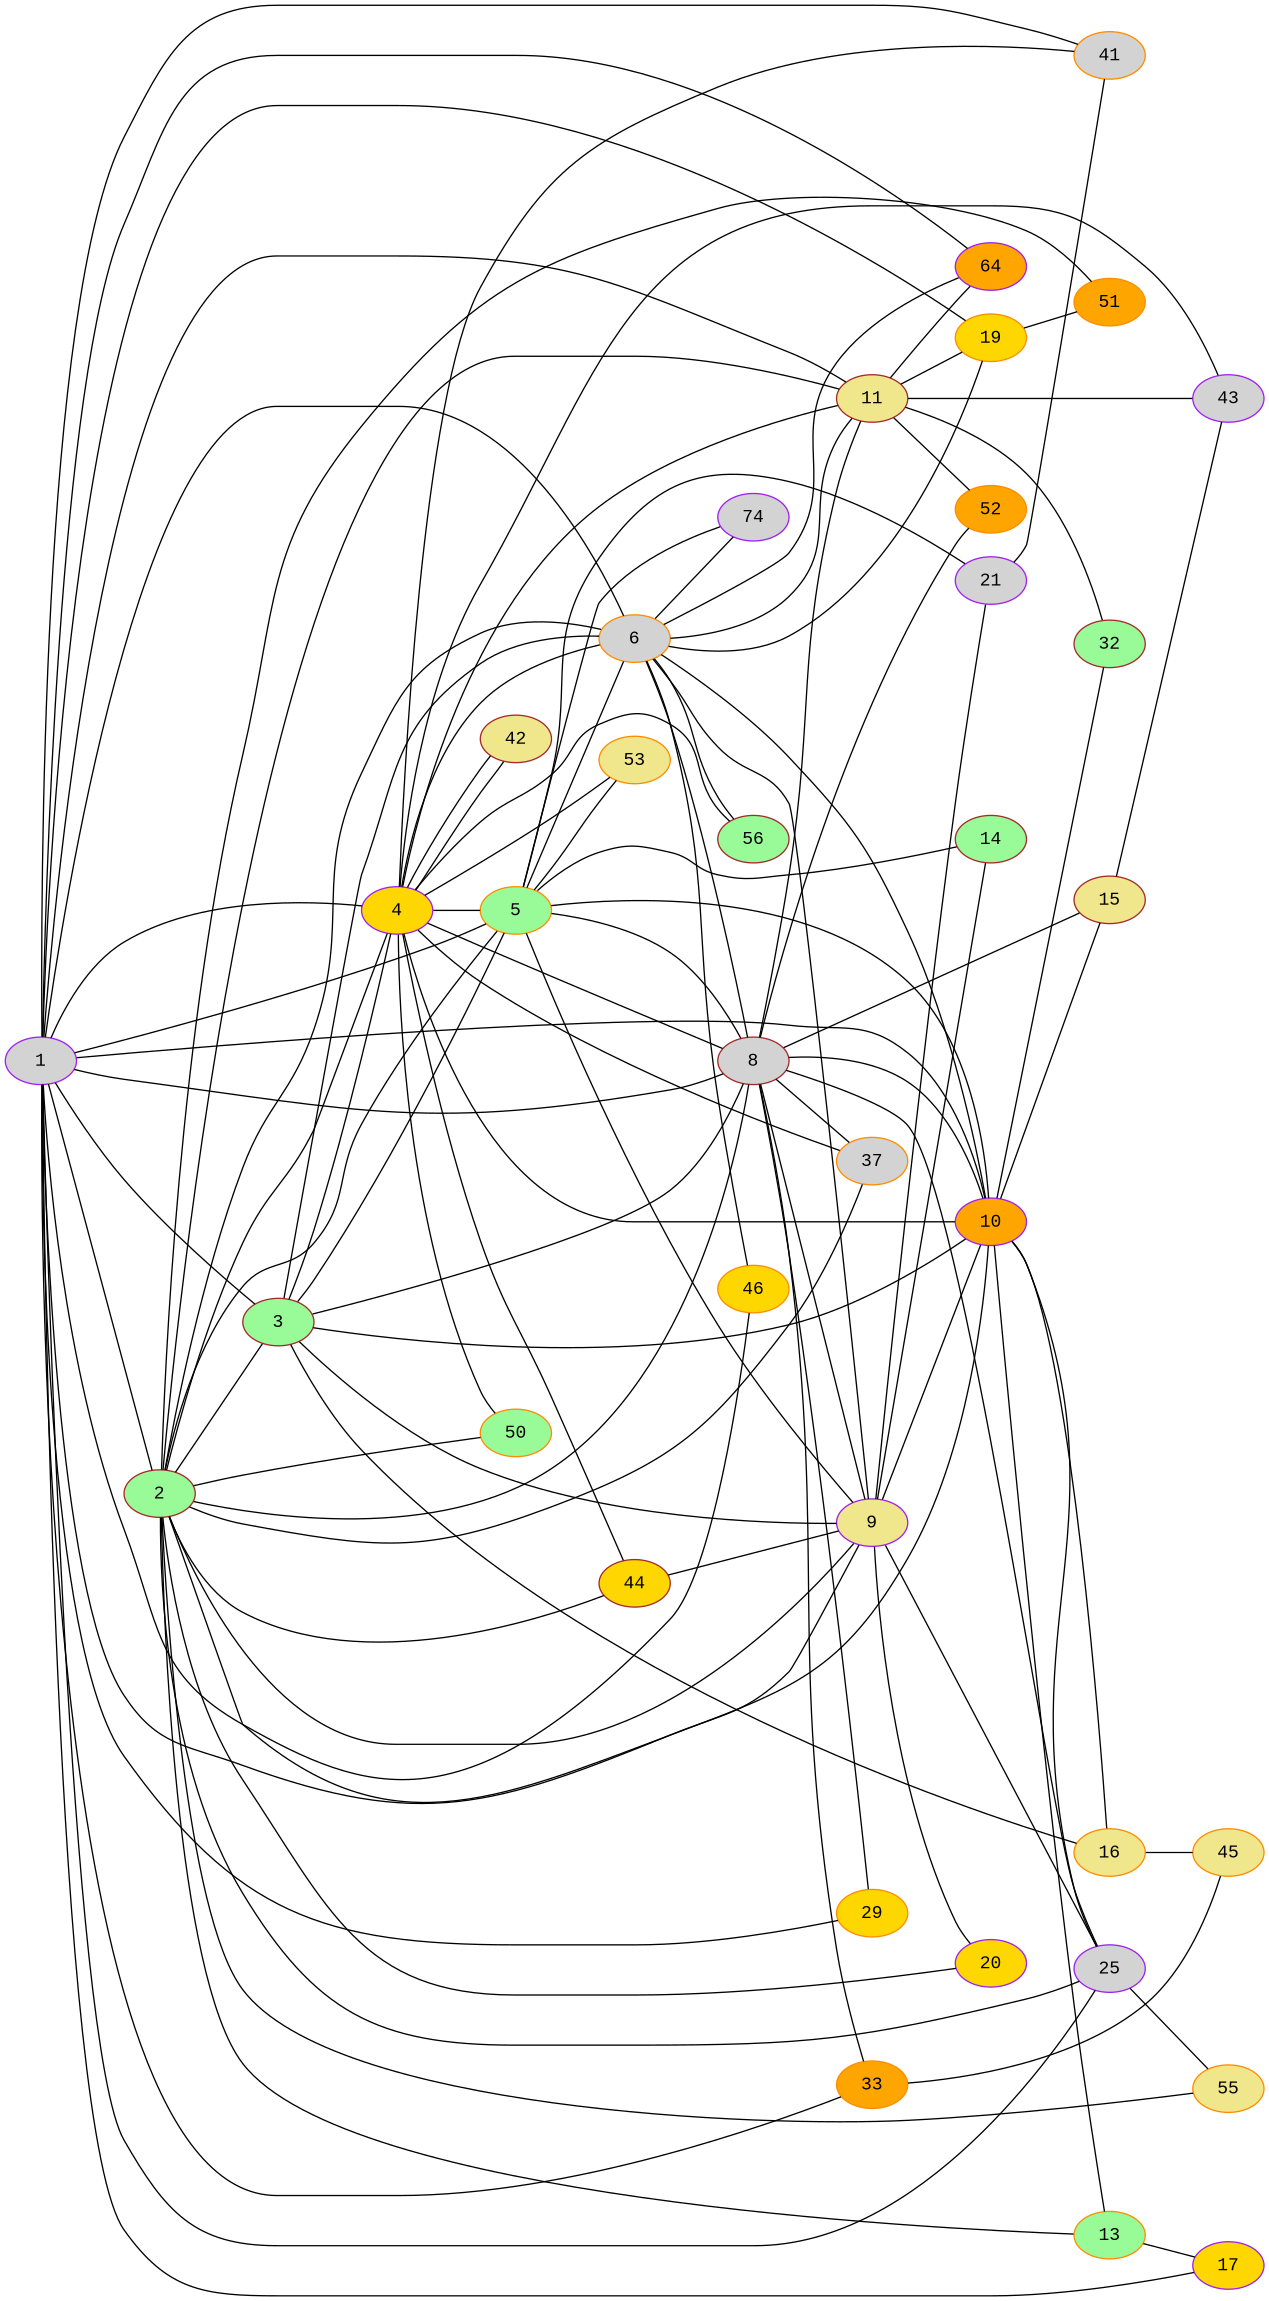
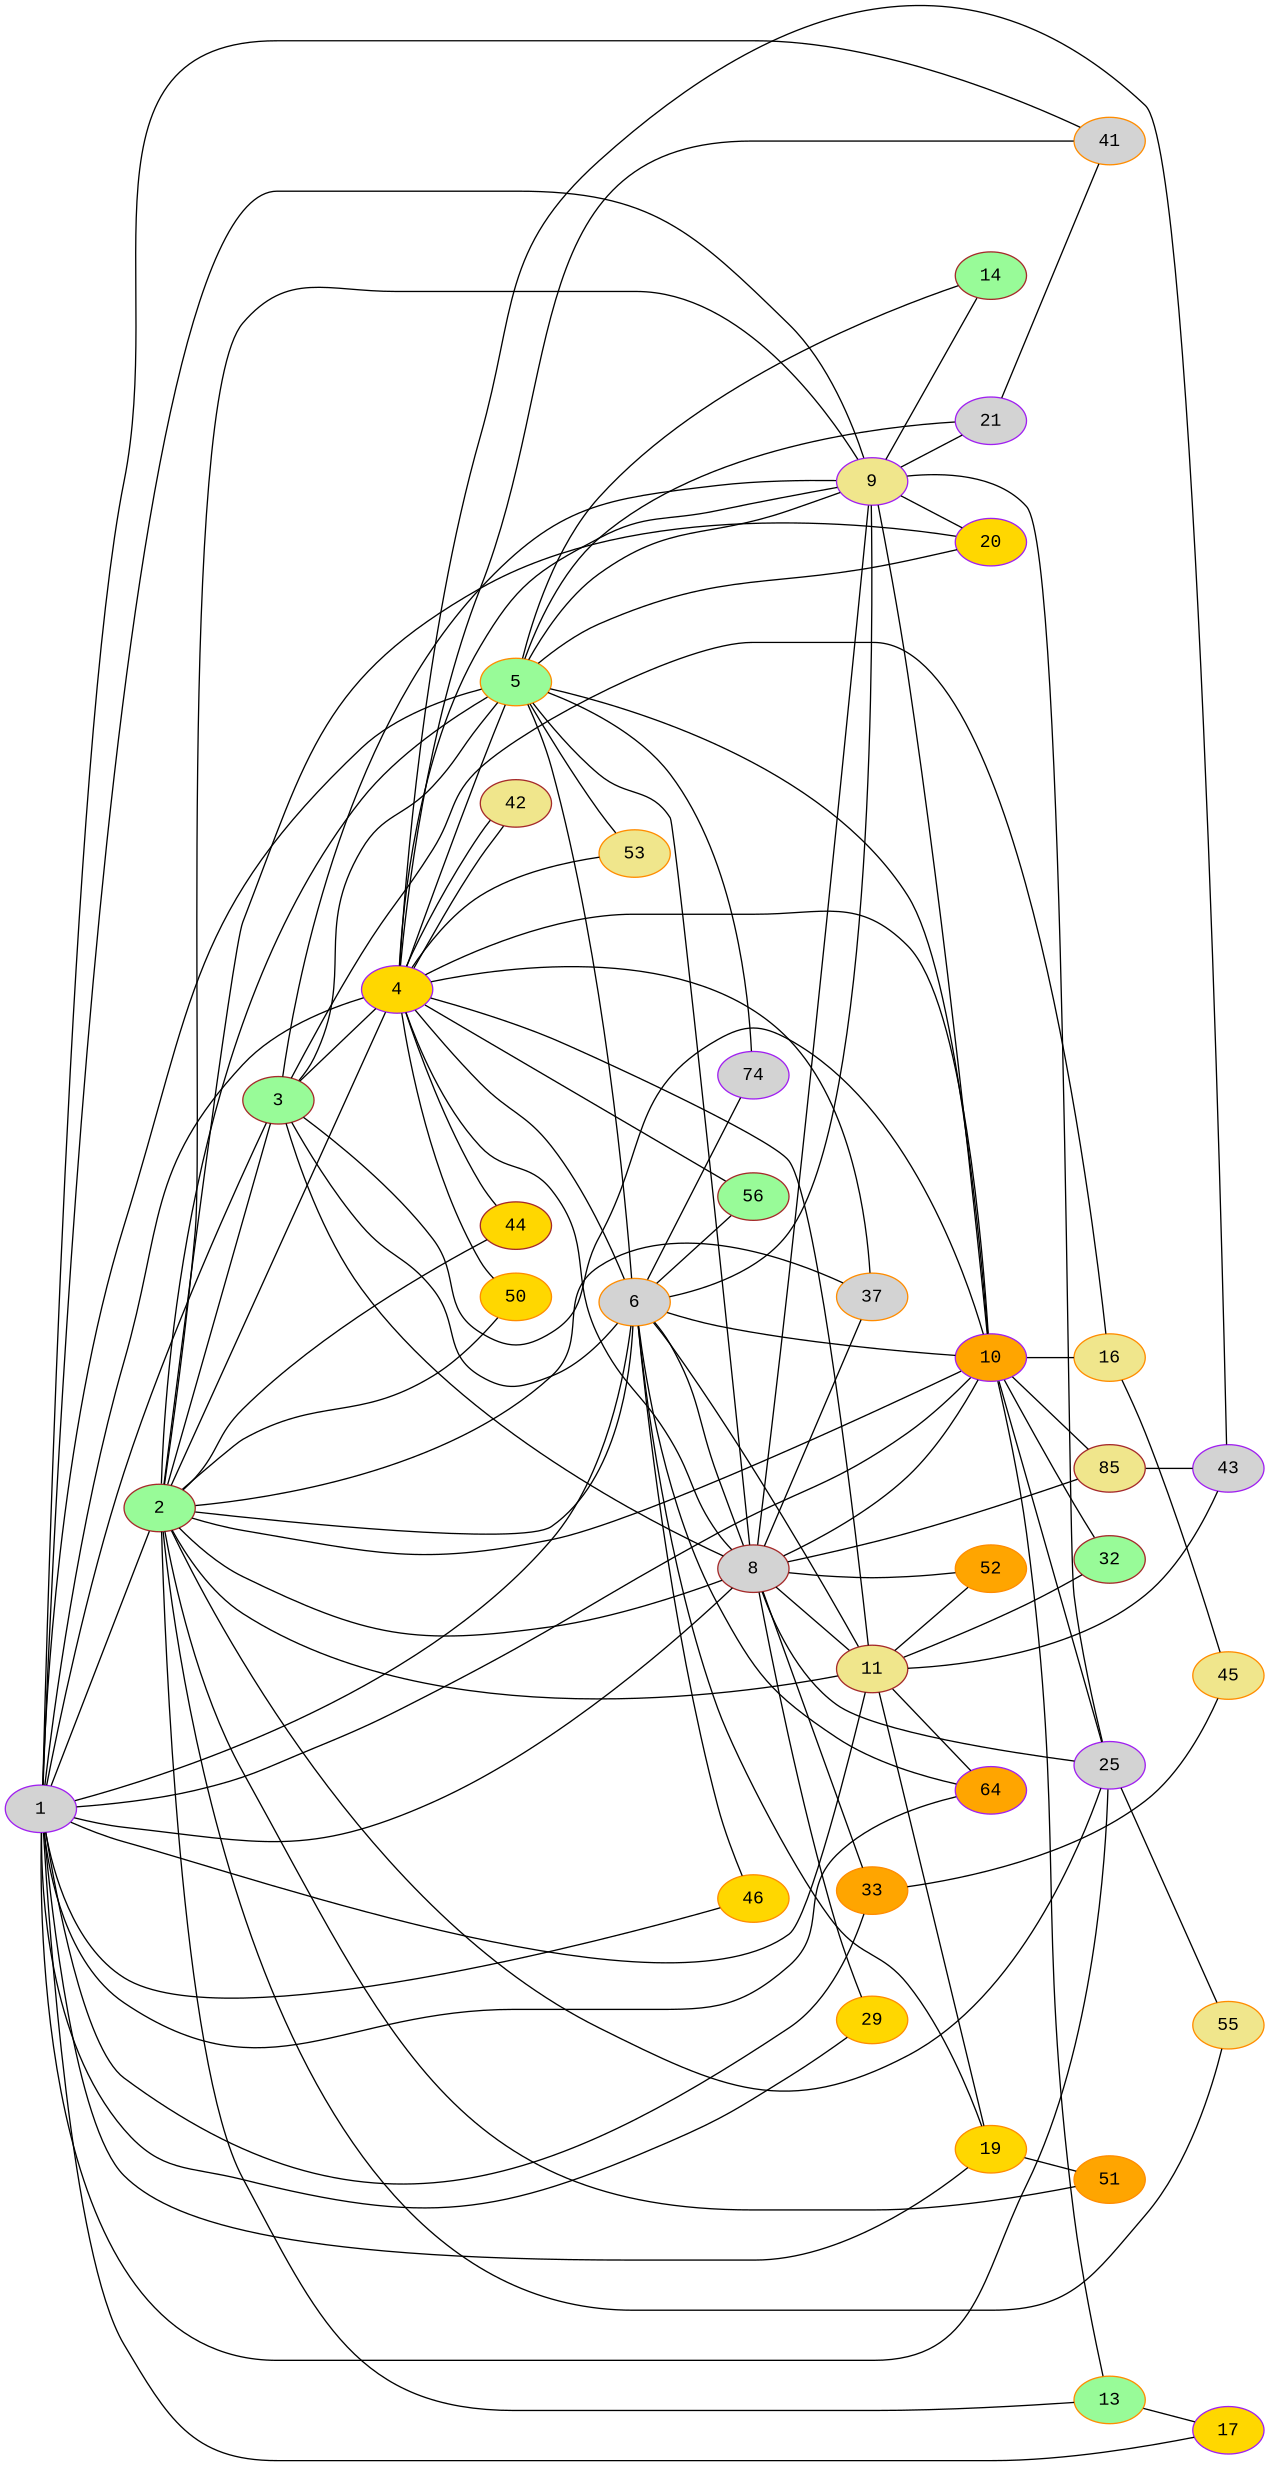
none -> (740, 584)
(1110, 900) -> (1110, 1468)
(516, 1433) -> (516, 1297)
(753, 1553) -> (501, 614)
